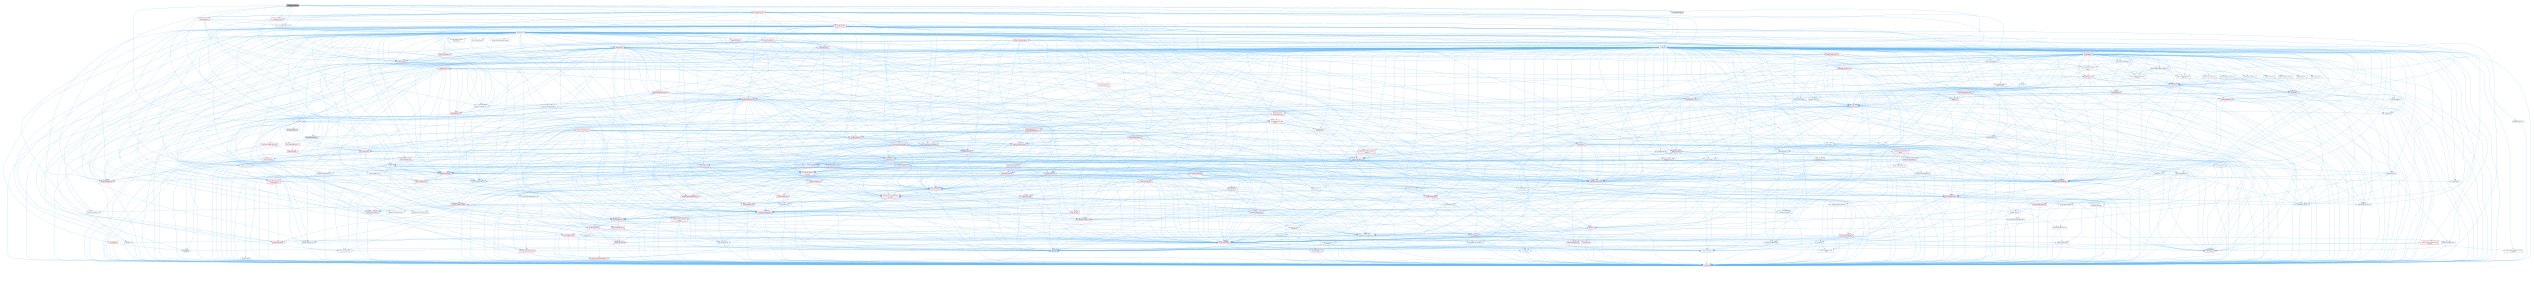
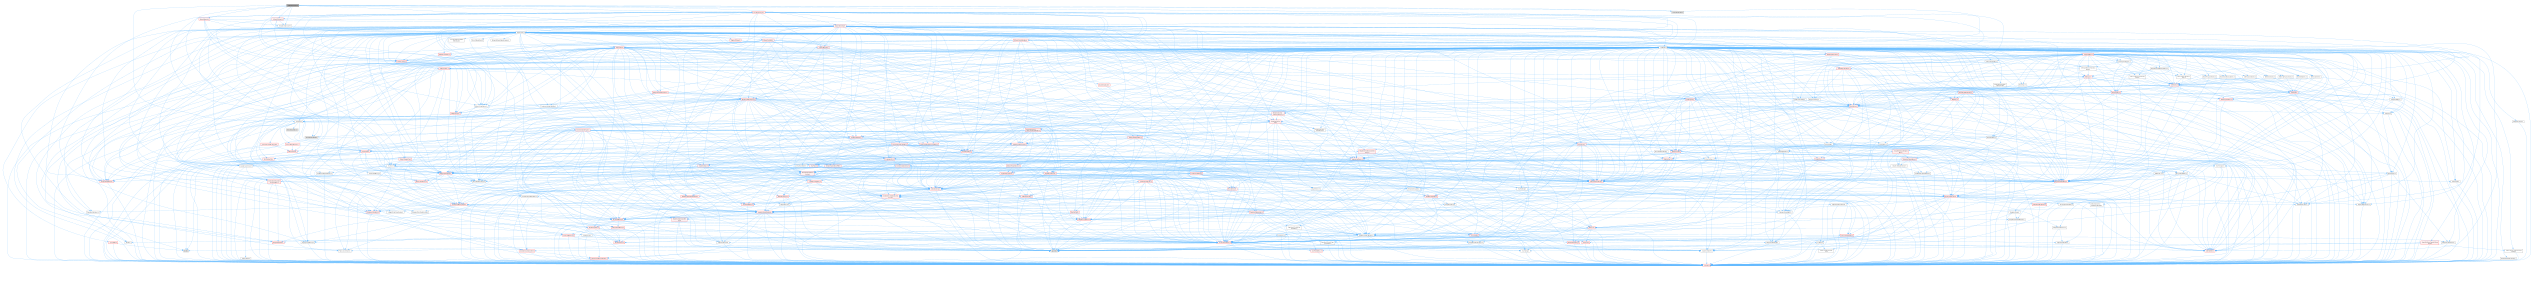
none -> (2508, 258)
